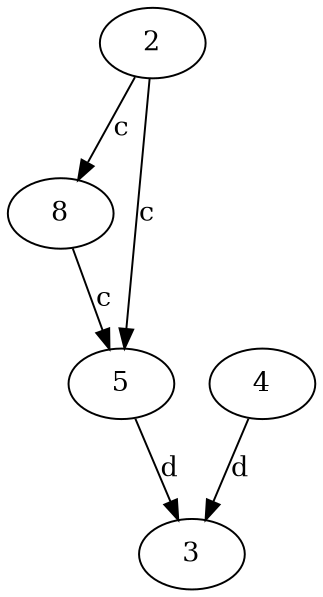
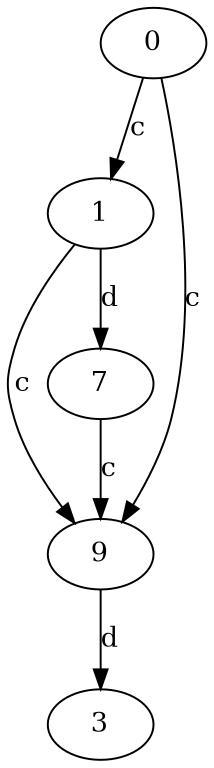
(153, 43) -> (154, 43)
(61, 213) -> (101, 213)
none -> (101, 384)
(121, 384) -> (101, 554)
(262, 384) -> none
